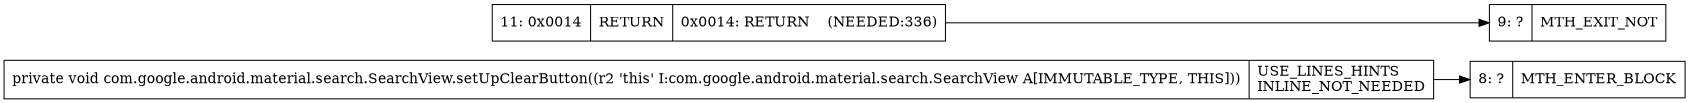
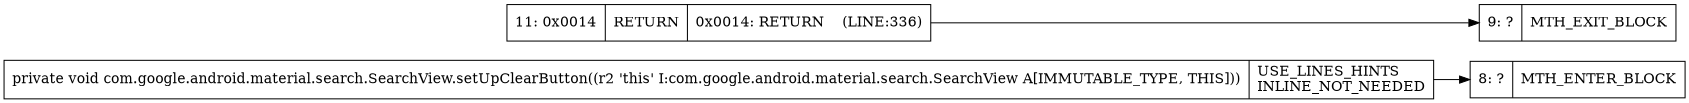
(809, 22) -> (809, 22)
(1599, 22) -> (1599, 22)
